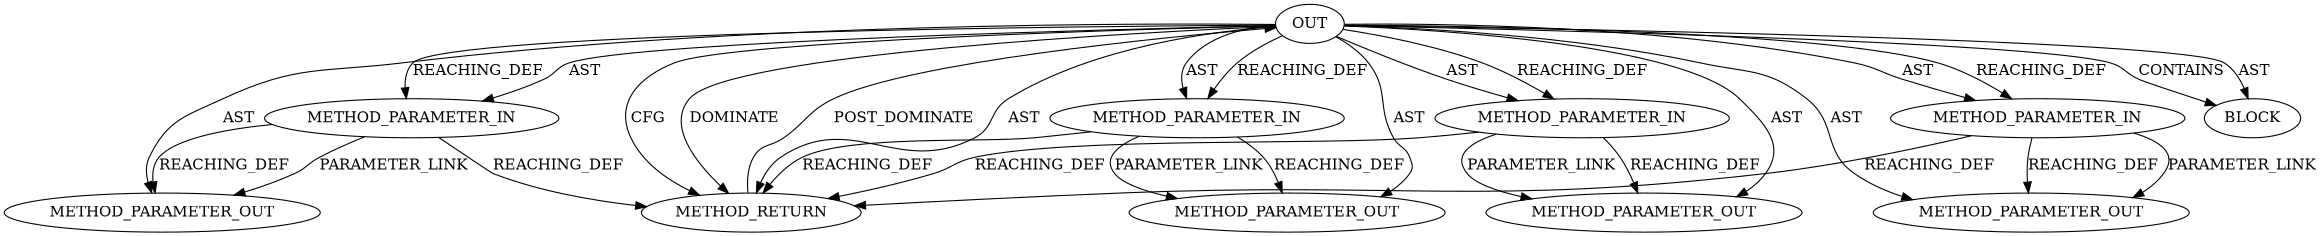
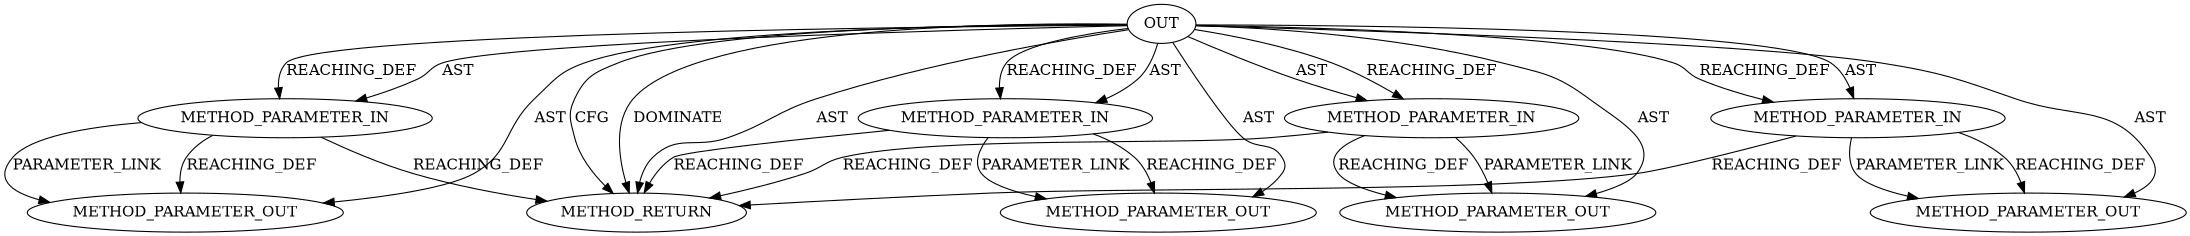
(979, 62) -> none
(2253, 118) -> none
